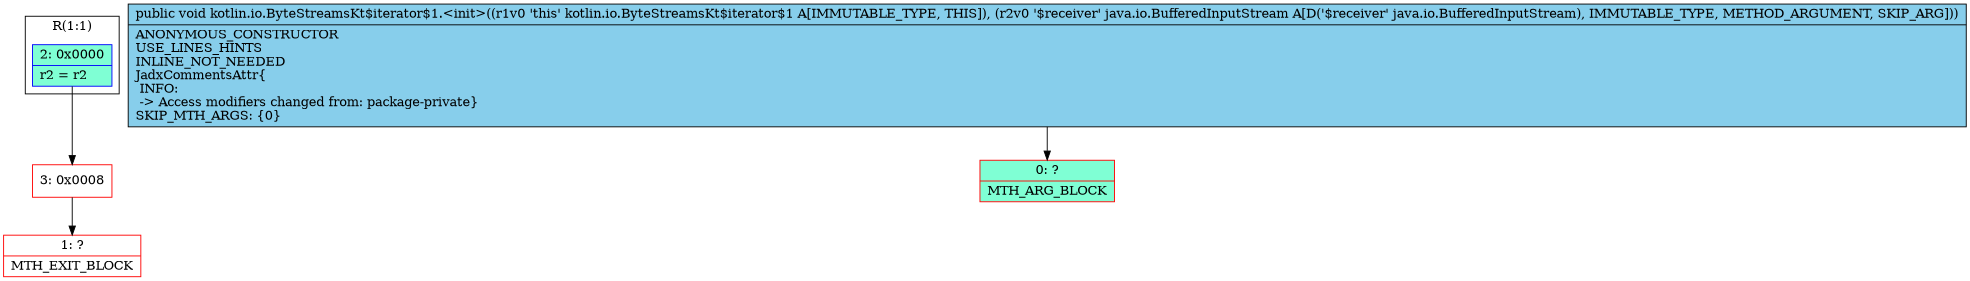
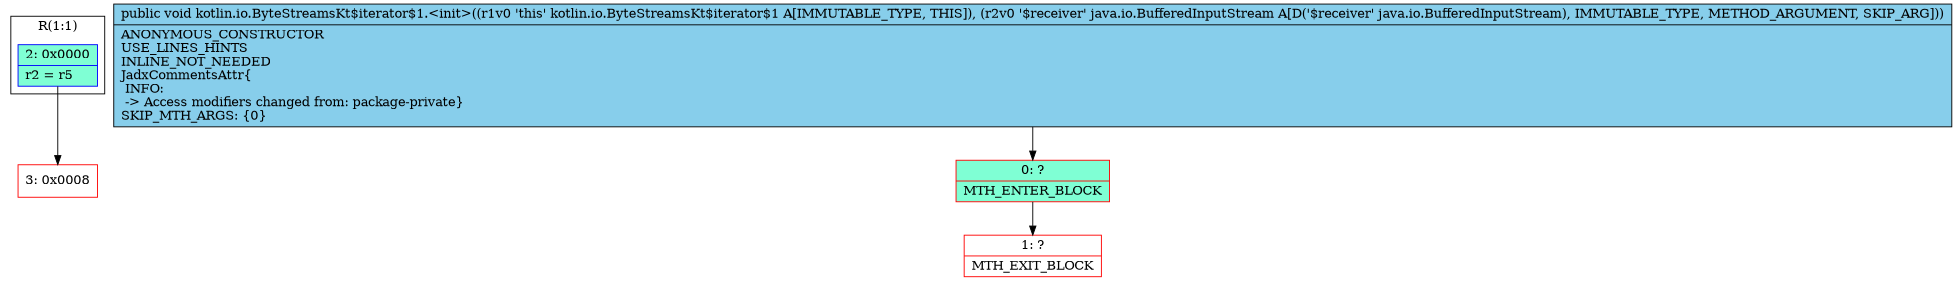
(64, 75) -> (49, 75)
(1047, 191) -> (1033, 191)
(72, 212) -> (1033, 214)
